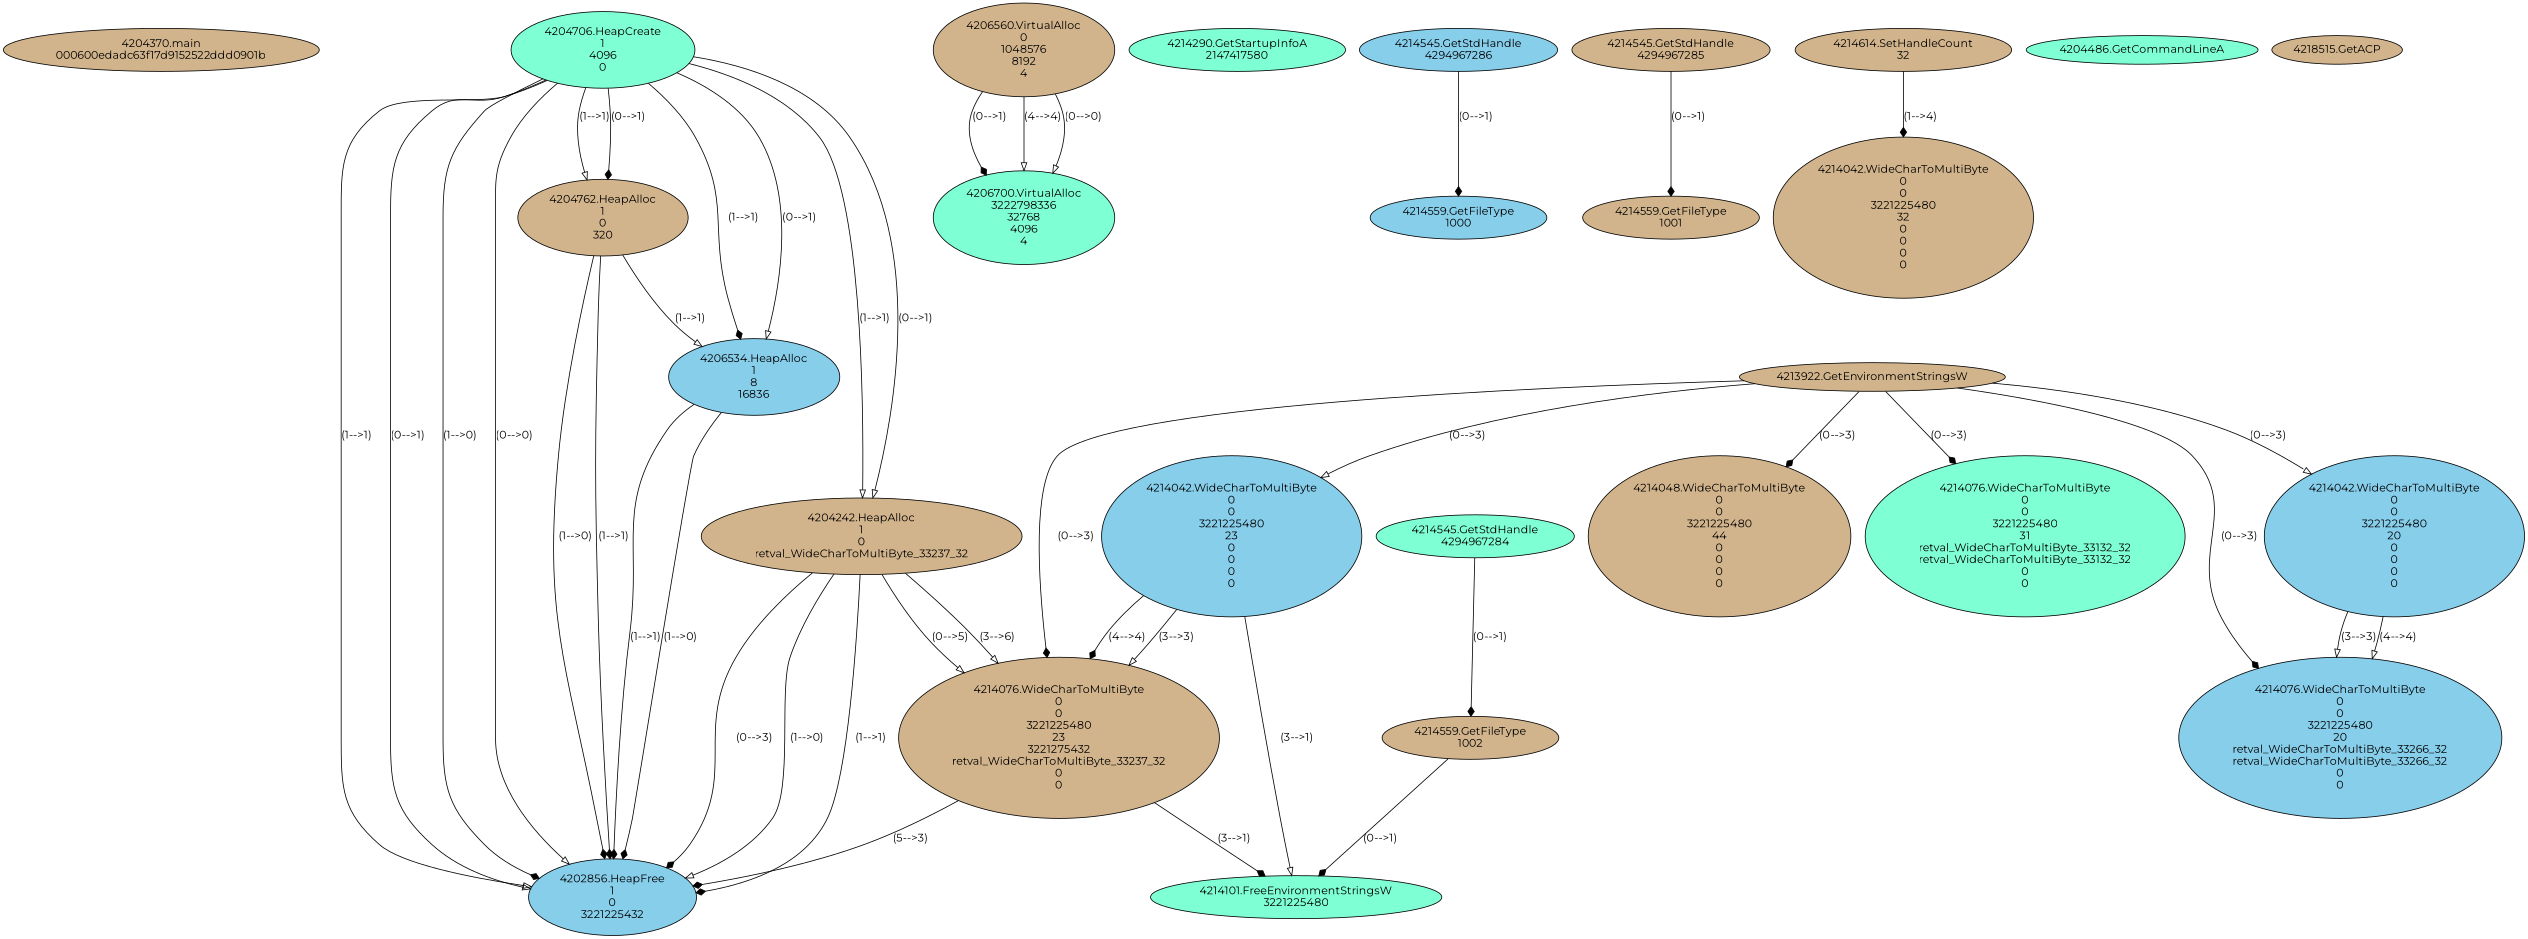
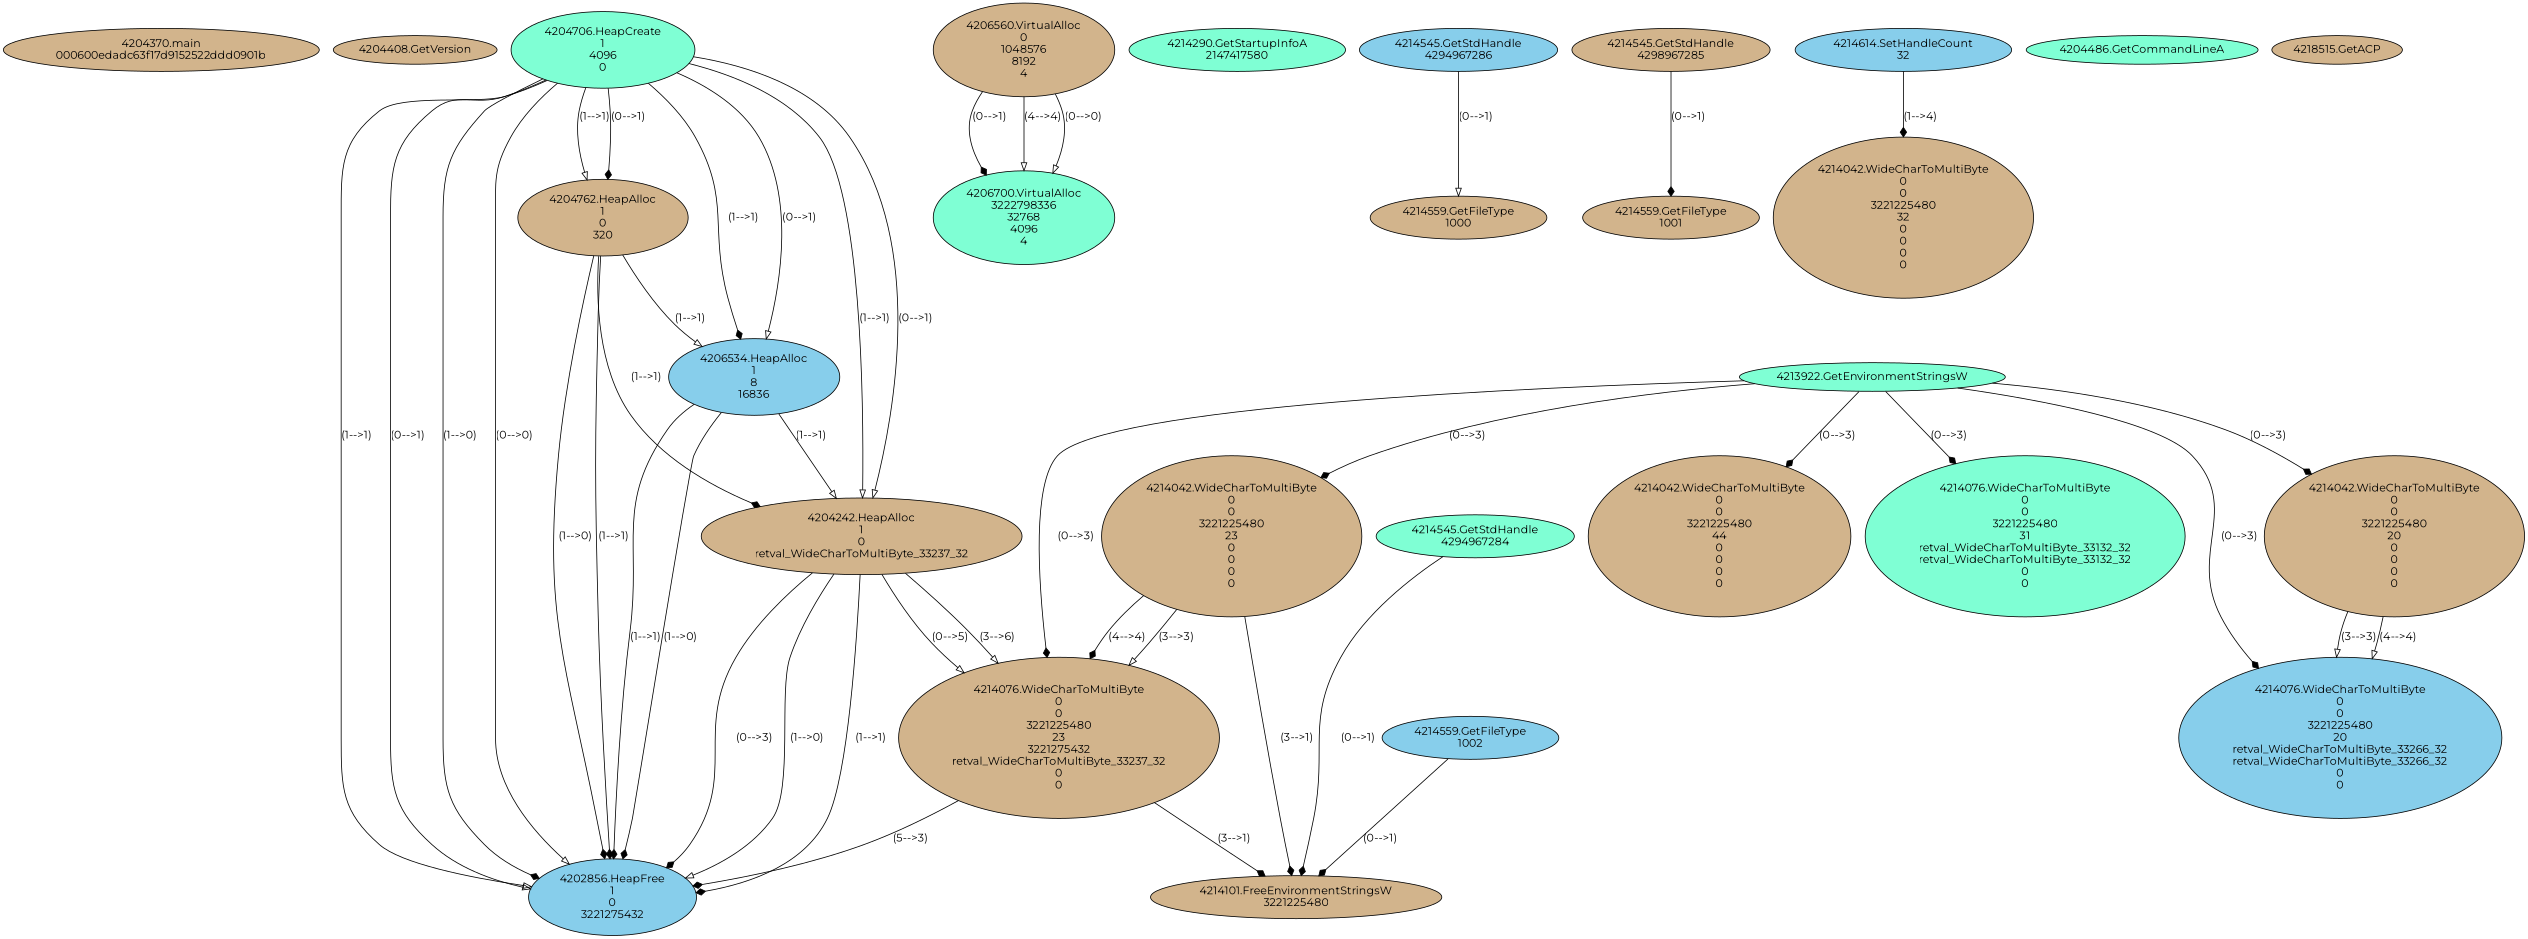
none -> (415, 50)
(1671, 50) -> (1671, 50)
(1903, 50) -> (1903, 50)
(1459, 130) -> (1459, 130)
(1459, 218) -> (1459, 218)
(1872, 377) -> (1872, 377)
(2153, 408) -> (2153, 408)
none -> (627, 409)
(1538, 412) -> (1538, 412)
none -> (805, 453)
(1232, 536) -> (1232, 536)
(1720, 536) -> (1720, 536)
(2394, 536) -> (2394, 536)
(1473, 632) -> (1327, 689)
(1470, 738) -> (1470, 738)
(1266, 742) -> (1266, 742)
(613, 897) -> (613, 897)
(1296, 897) -> (1296, 897)
